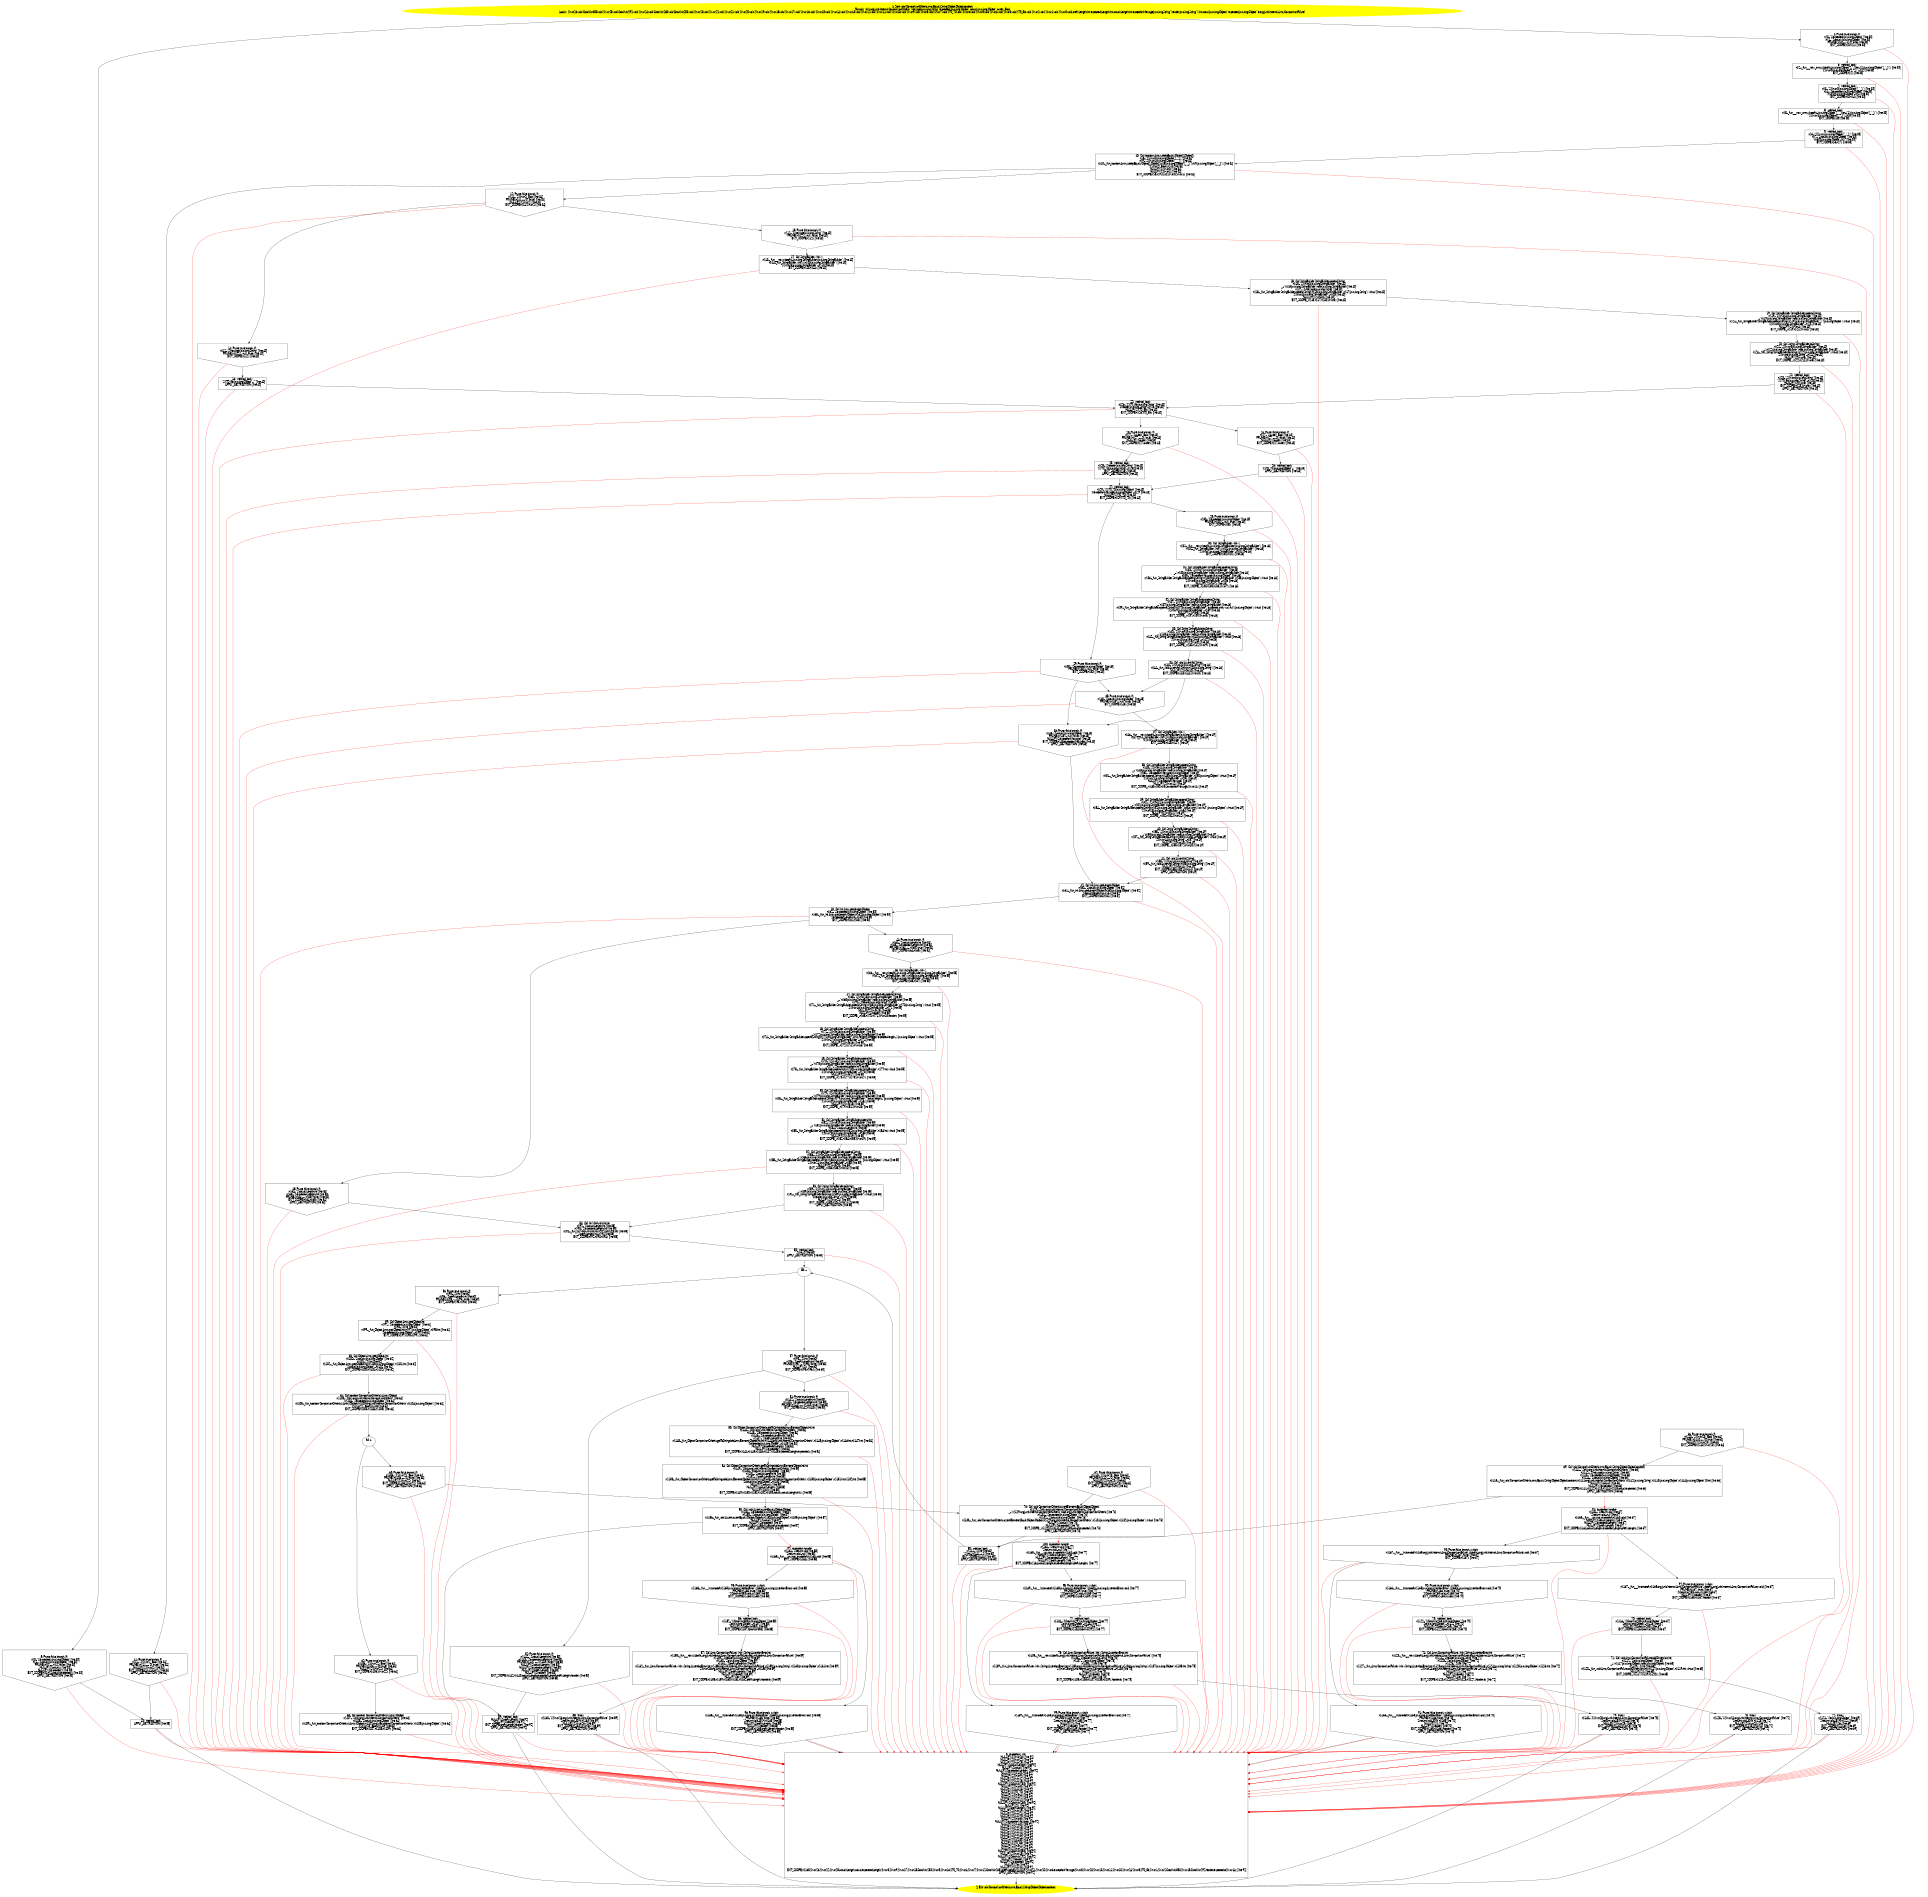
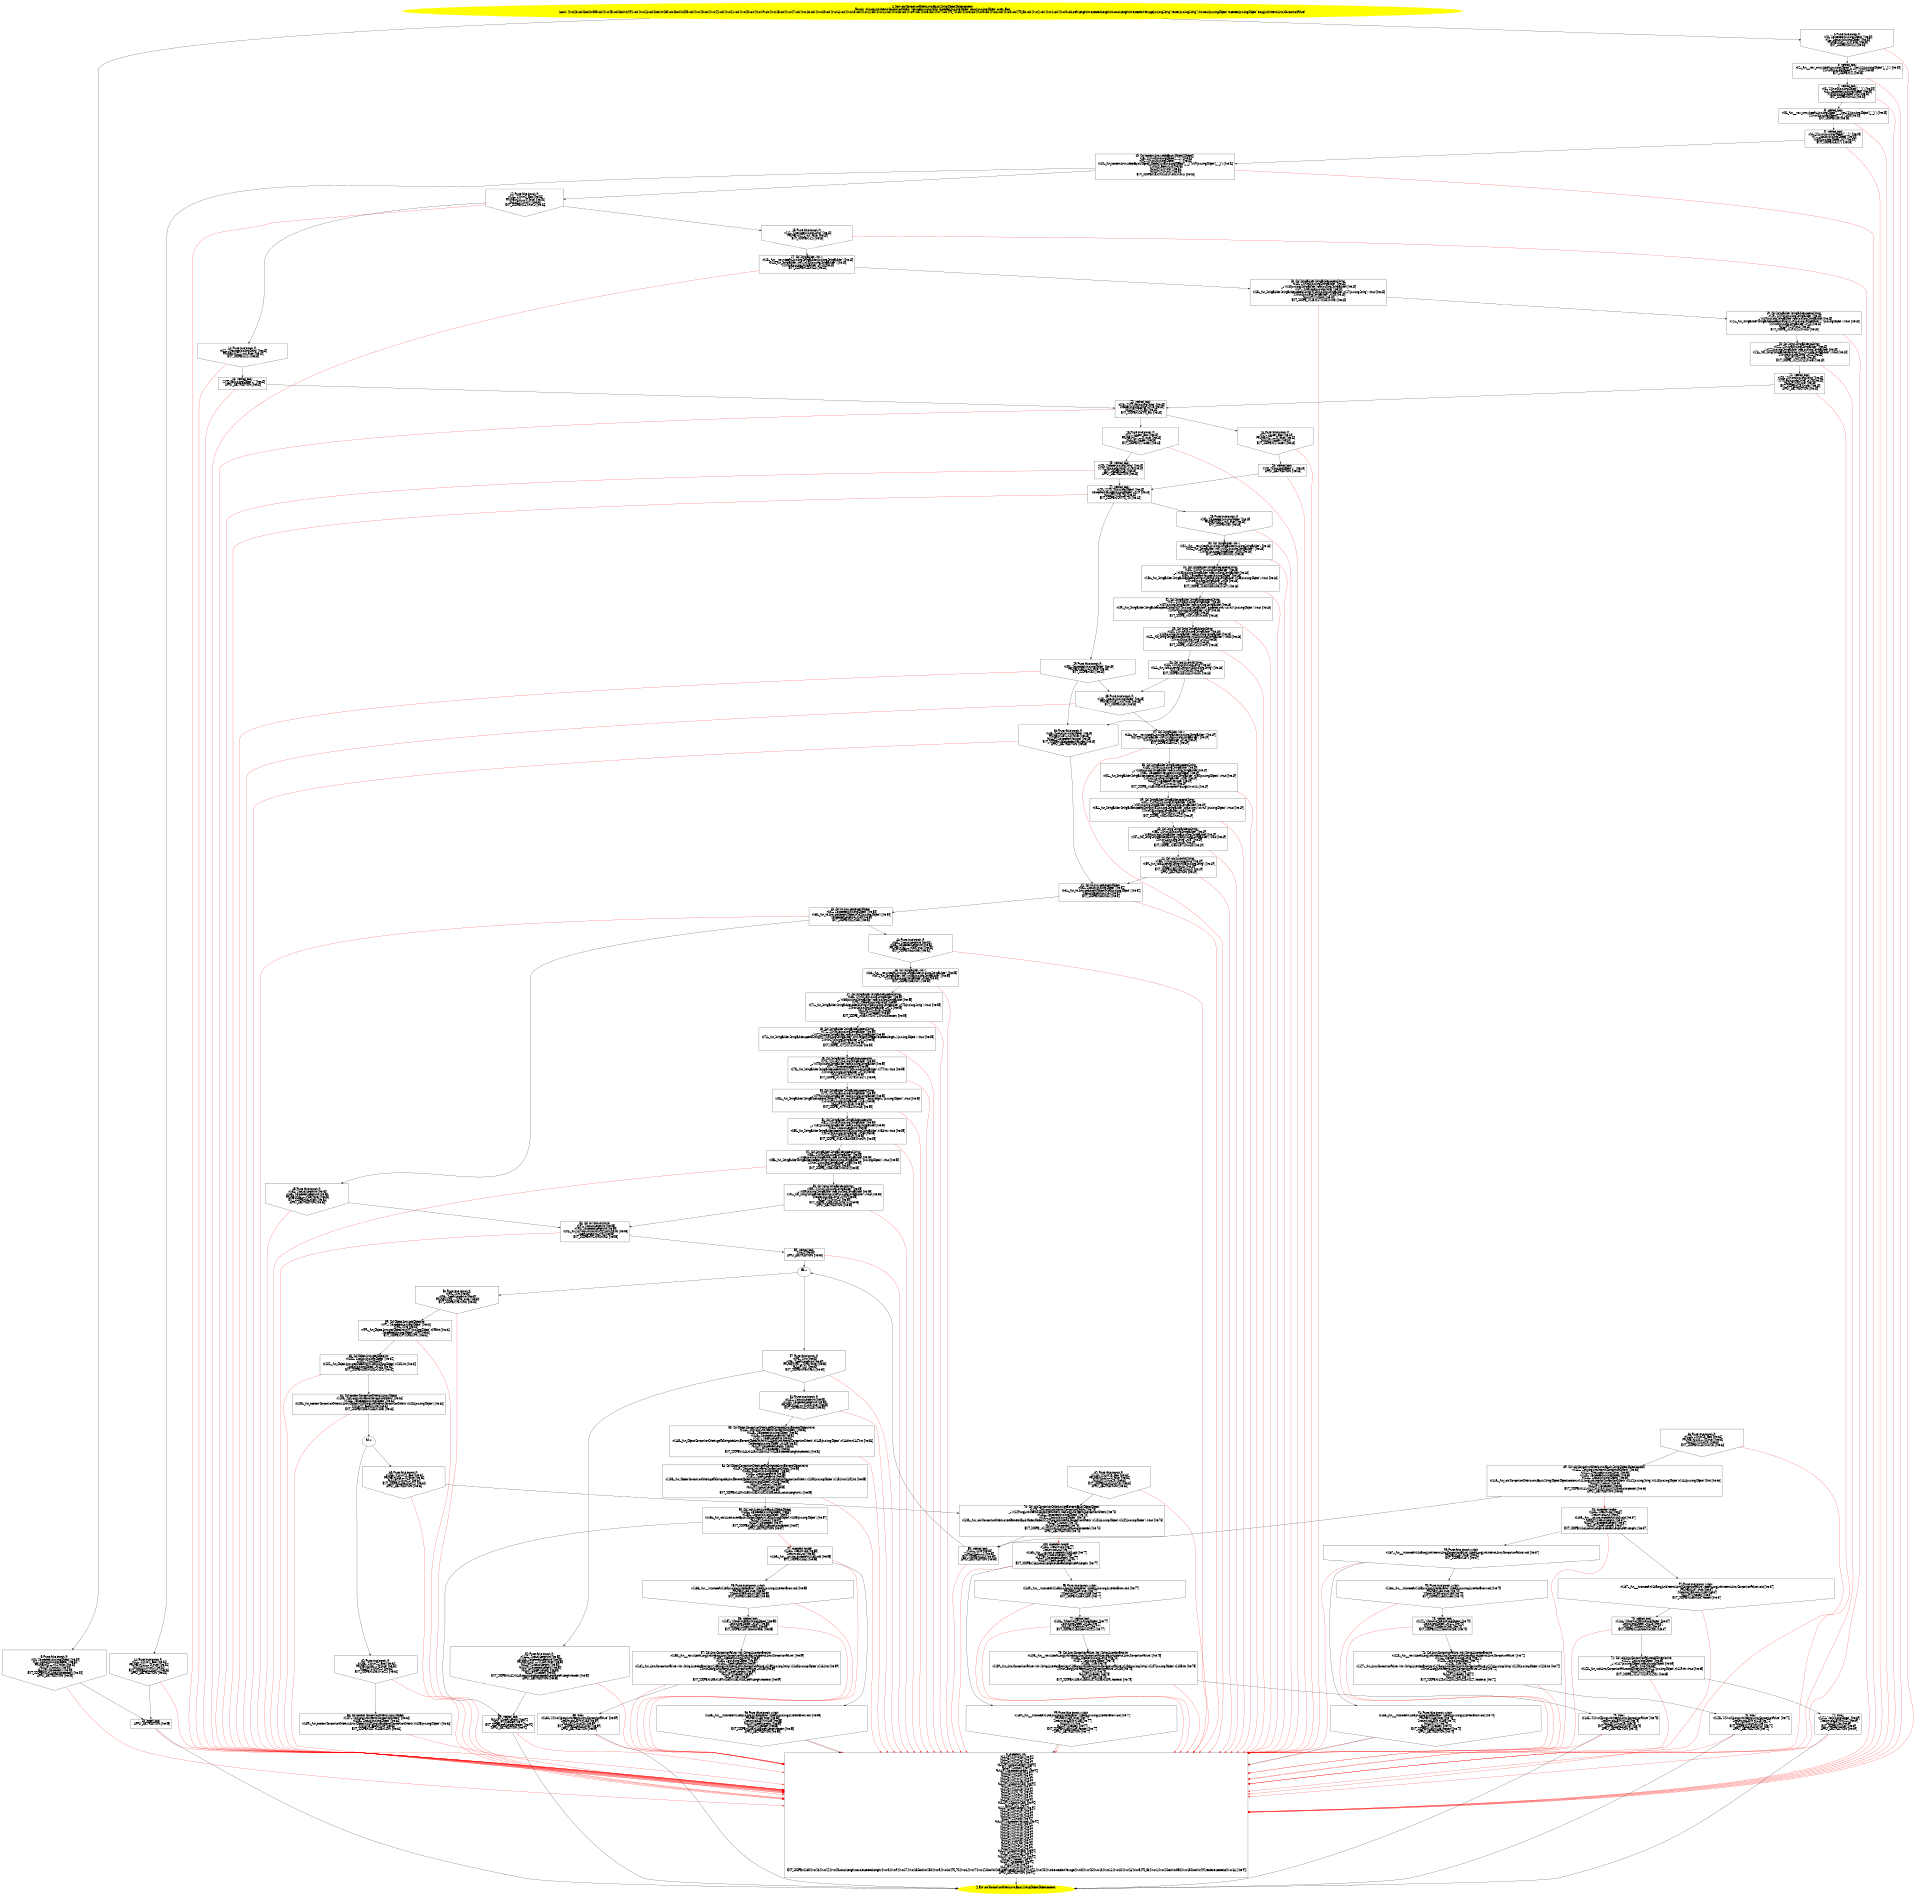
(151, 1724) -> (151, 1724)
